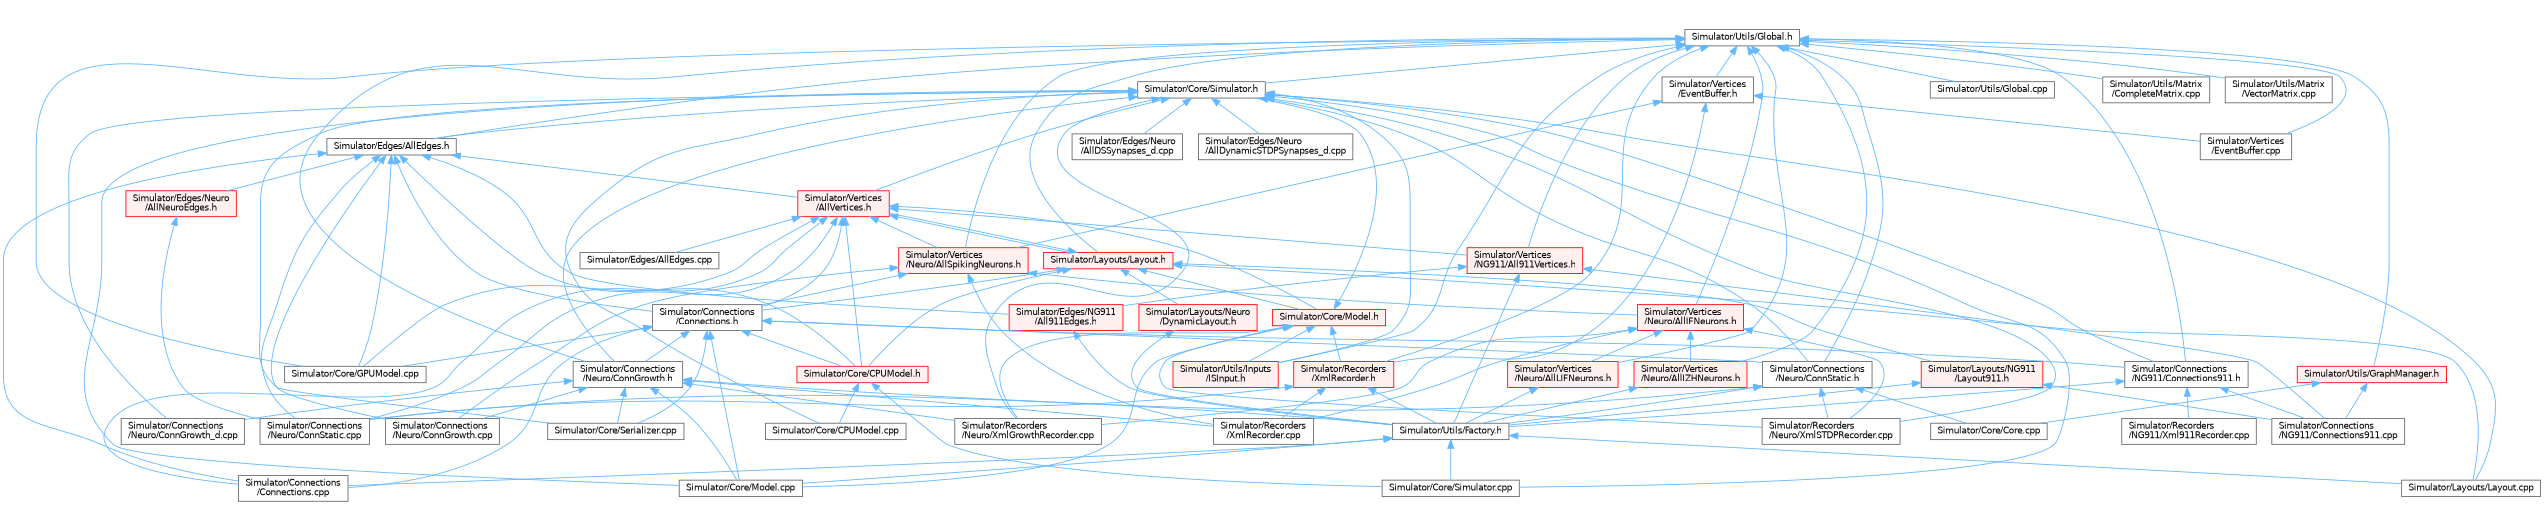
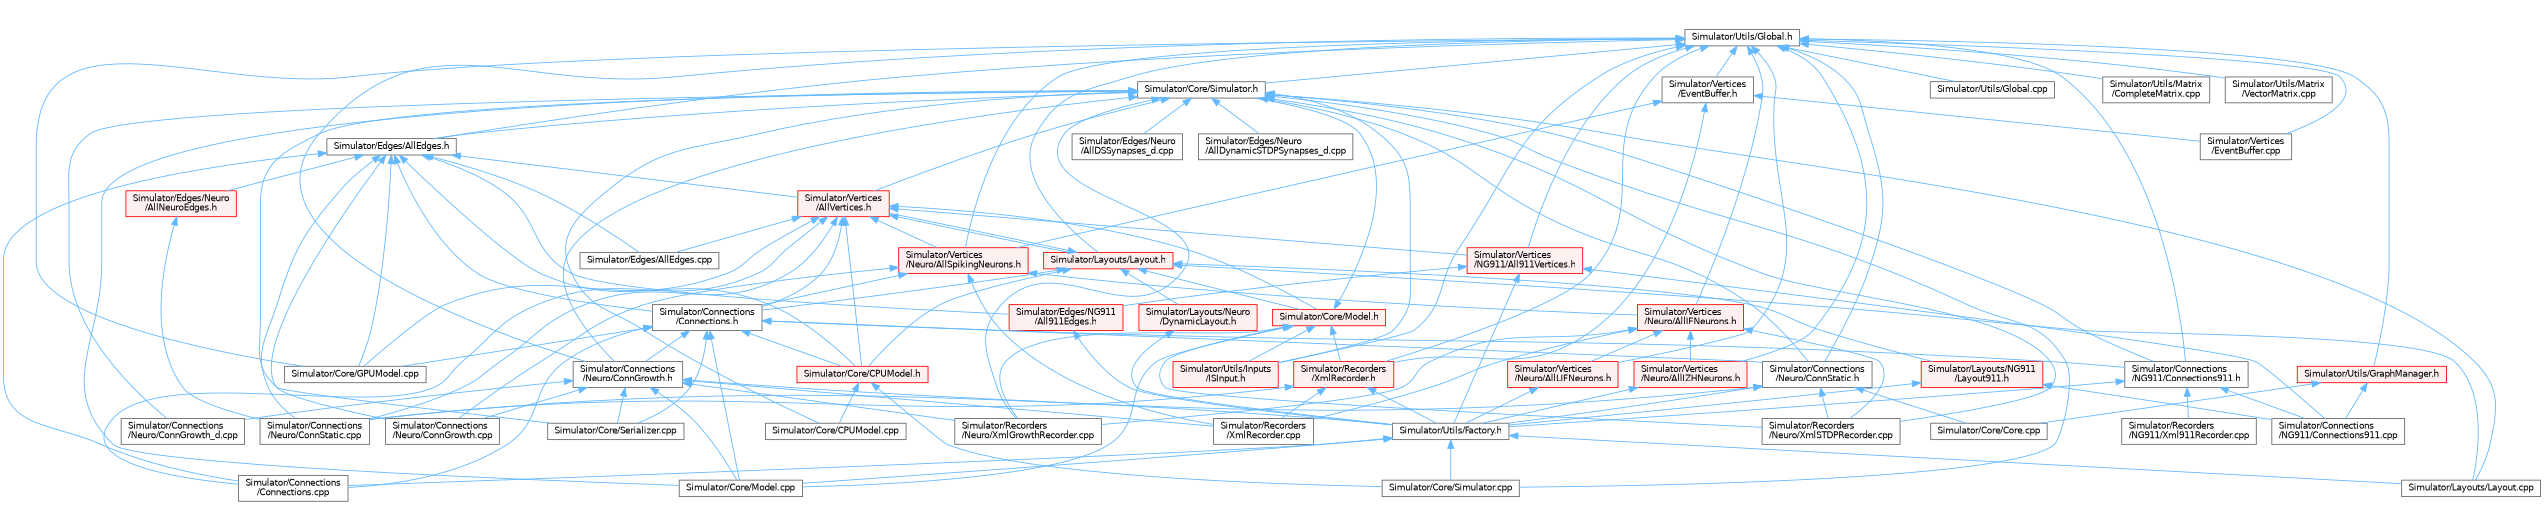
none -> (541, 194)
